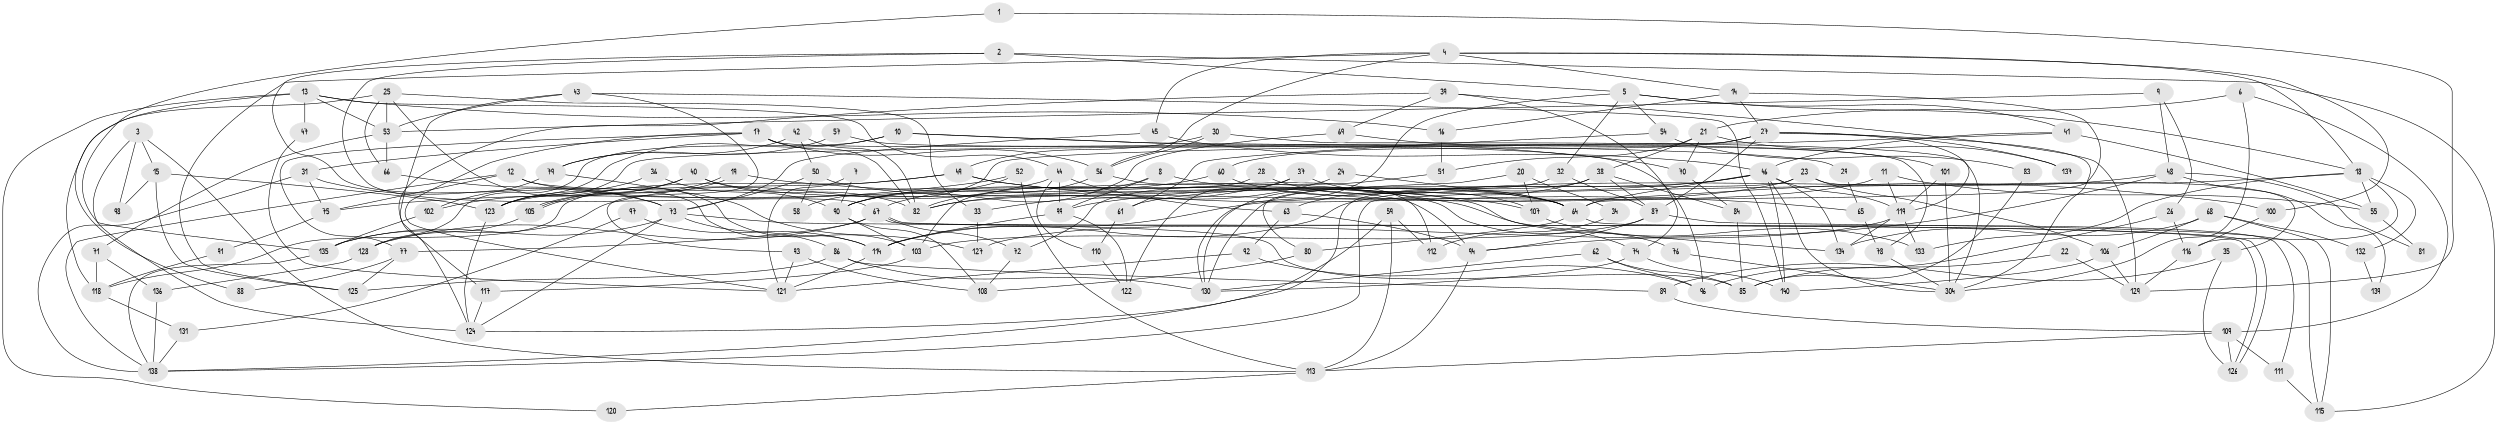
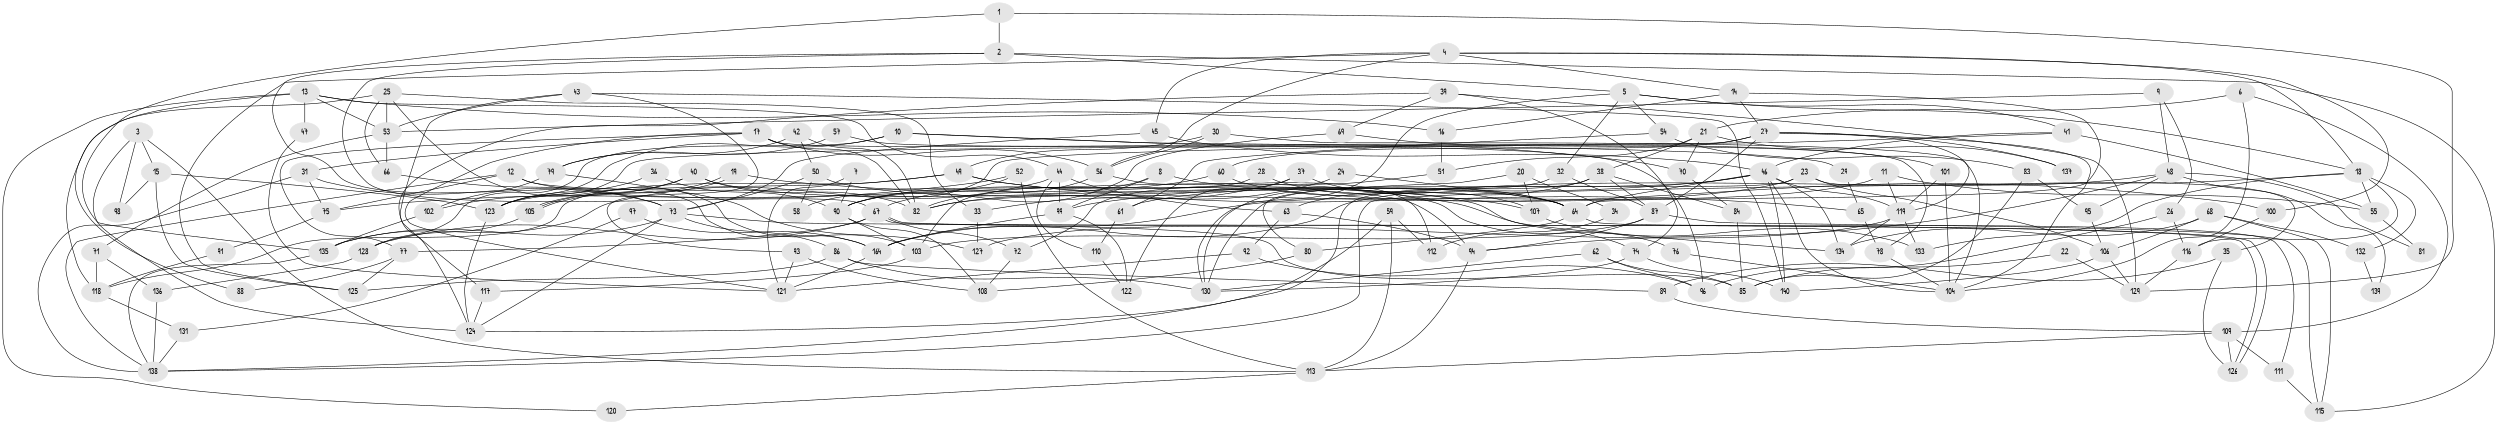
none -> (999, 33)
none -> (2088, 212)
(877, 252) -> (877, 252)
(1950, 292) -> (1950, 292)
